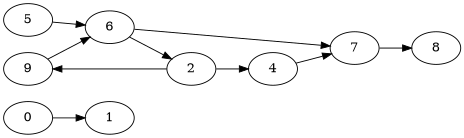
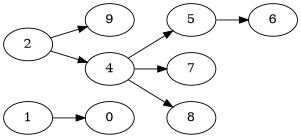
(228, 37) -> none
(147, 46) -> none
none -> (147, 47)
(391, 48) -> (147, 91)
(65, 50) -> none
(64, 118) -> (64, 118)
